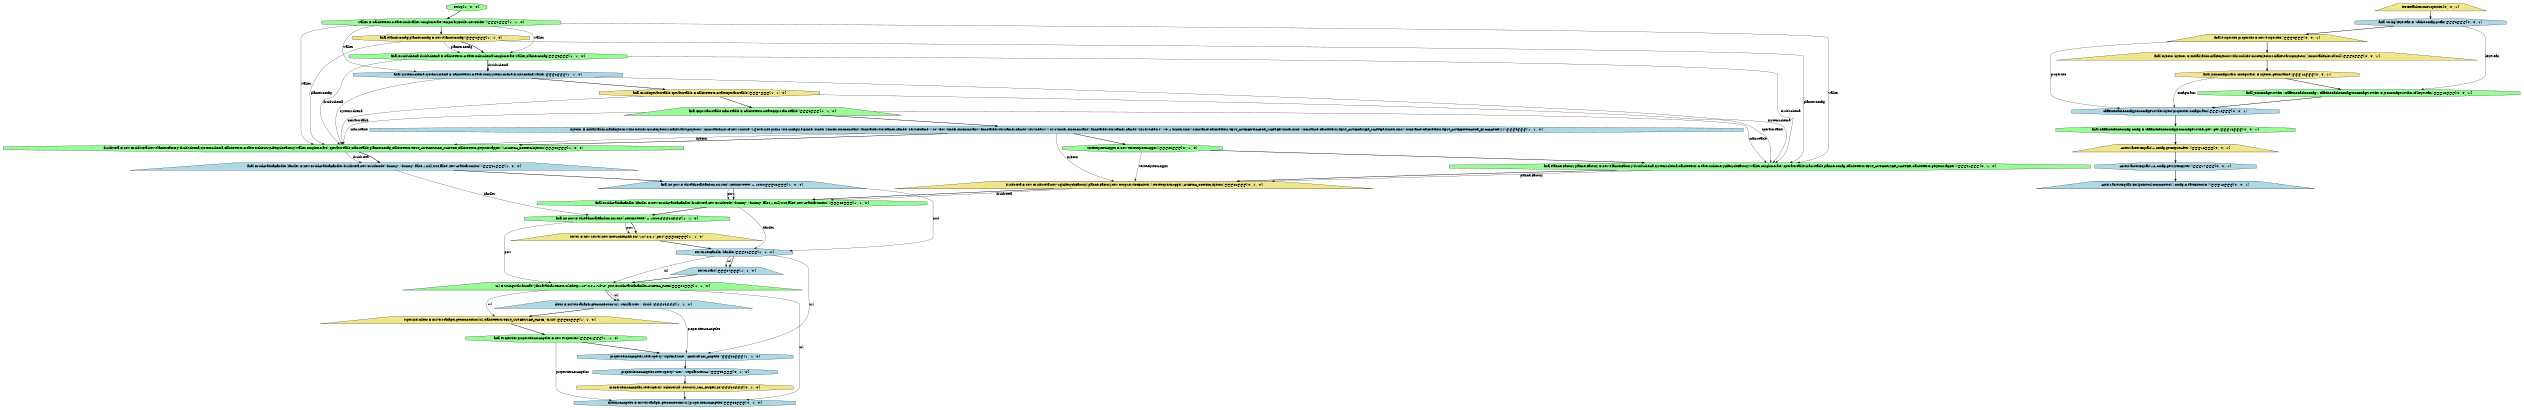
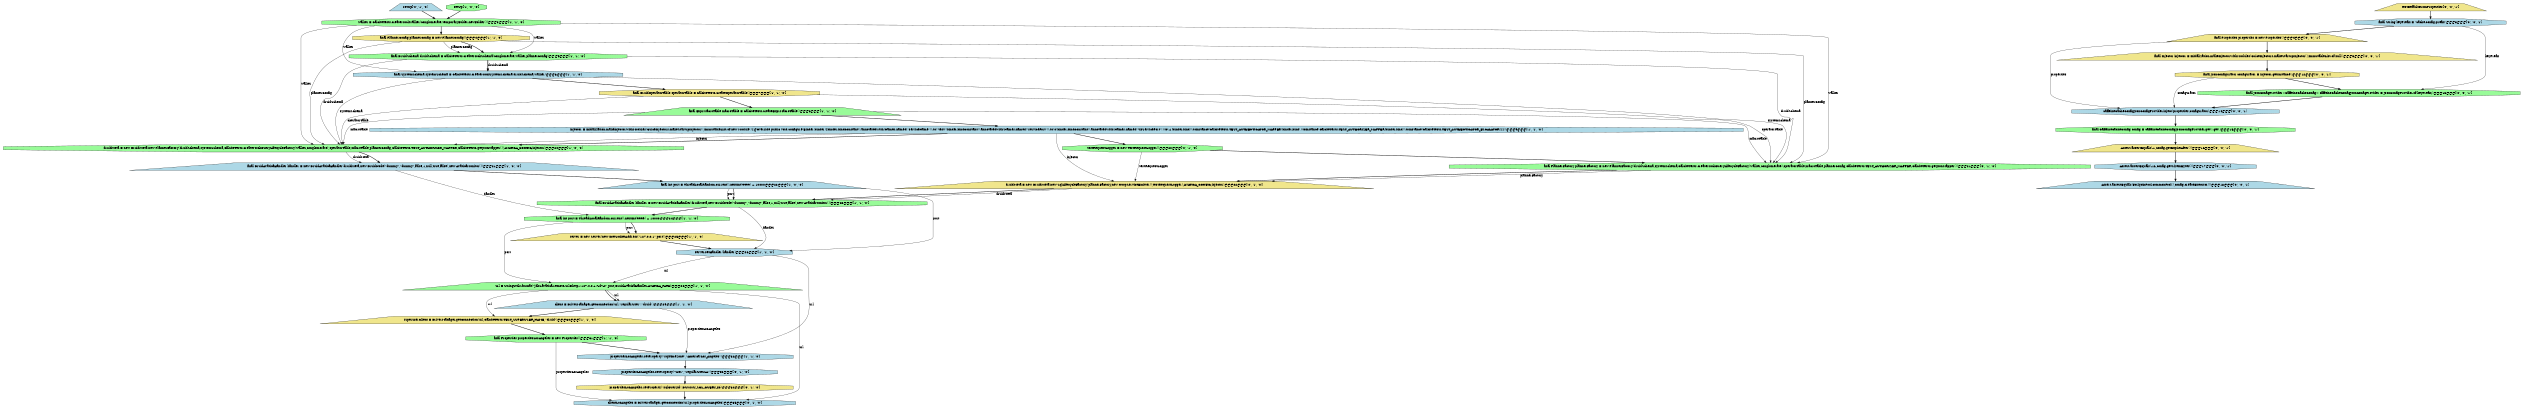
none -> (416, 7)
(727, 271) -> none
